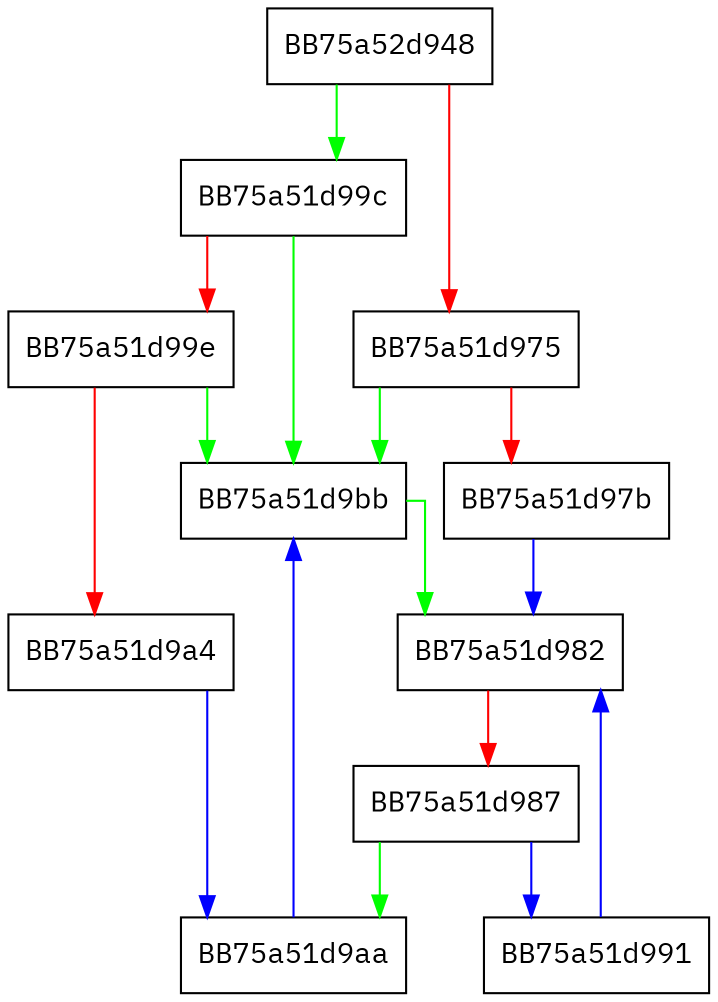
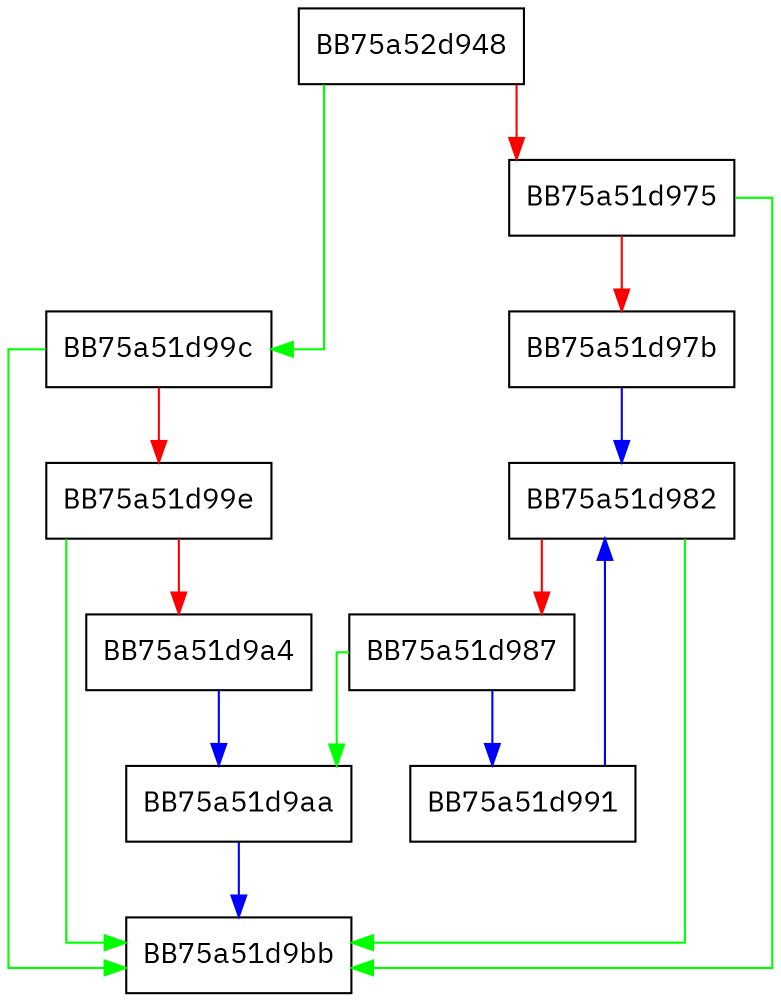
(425, 537) -> (685, 897)
